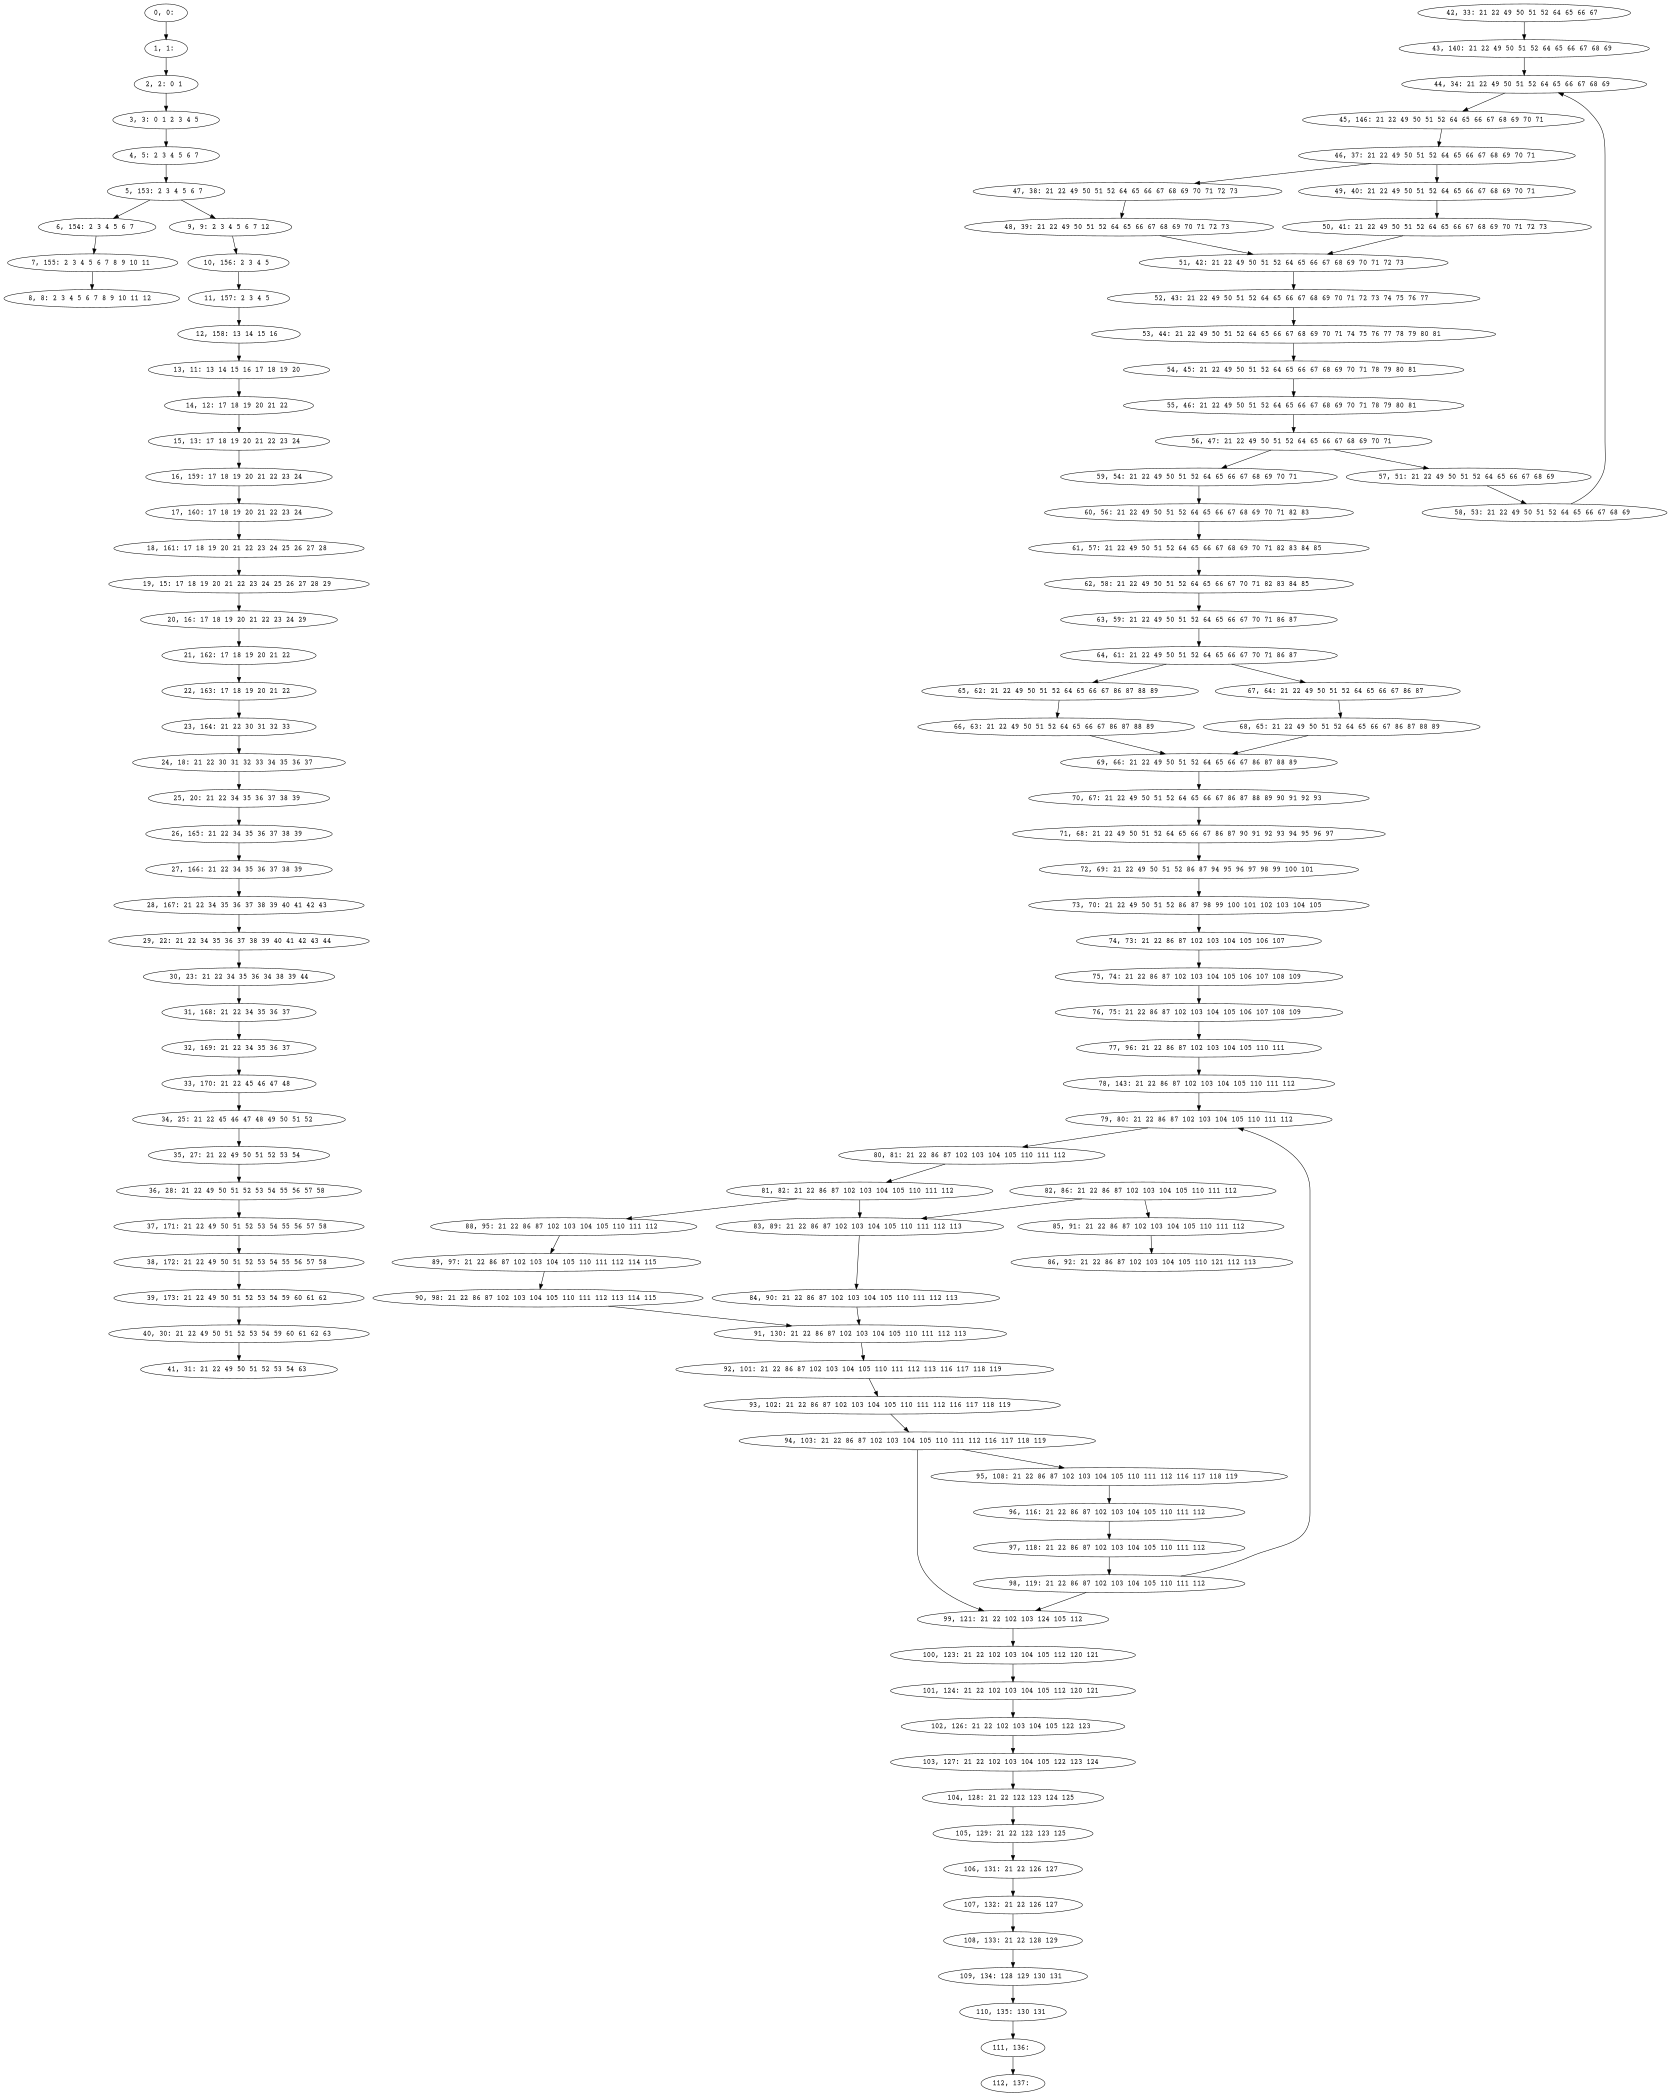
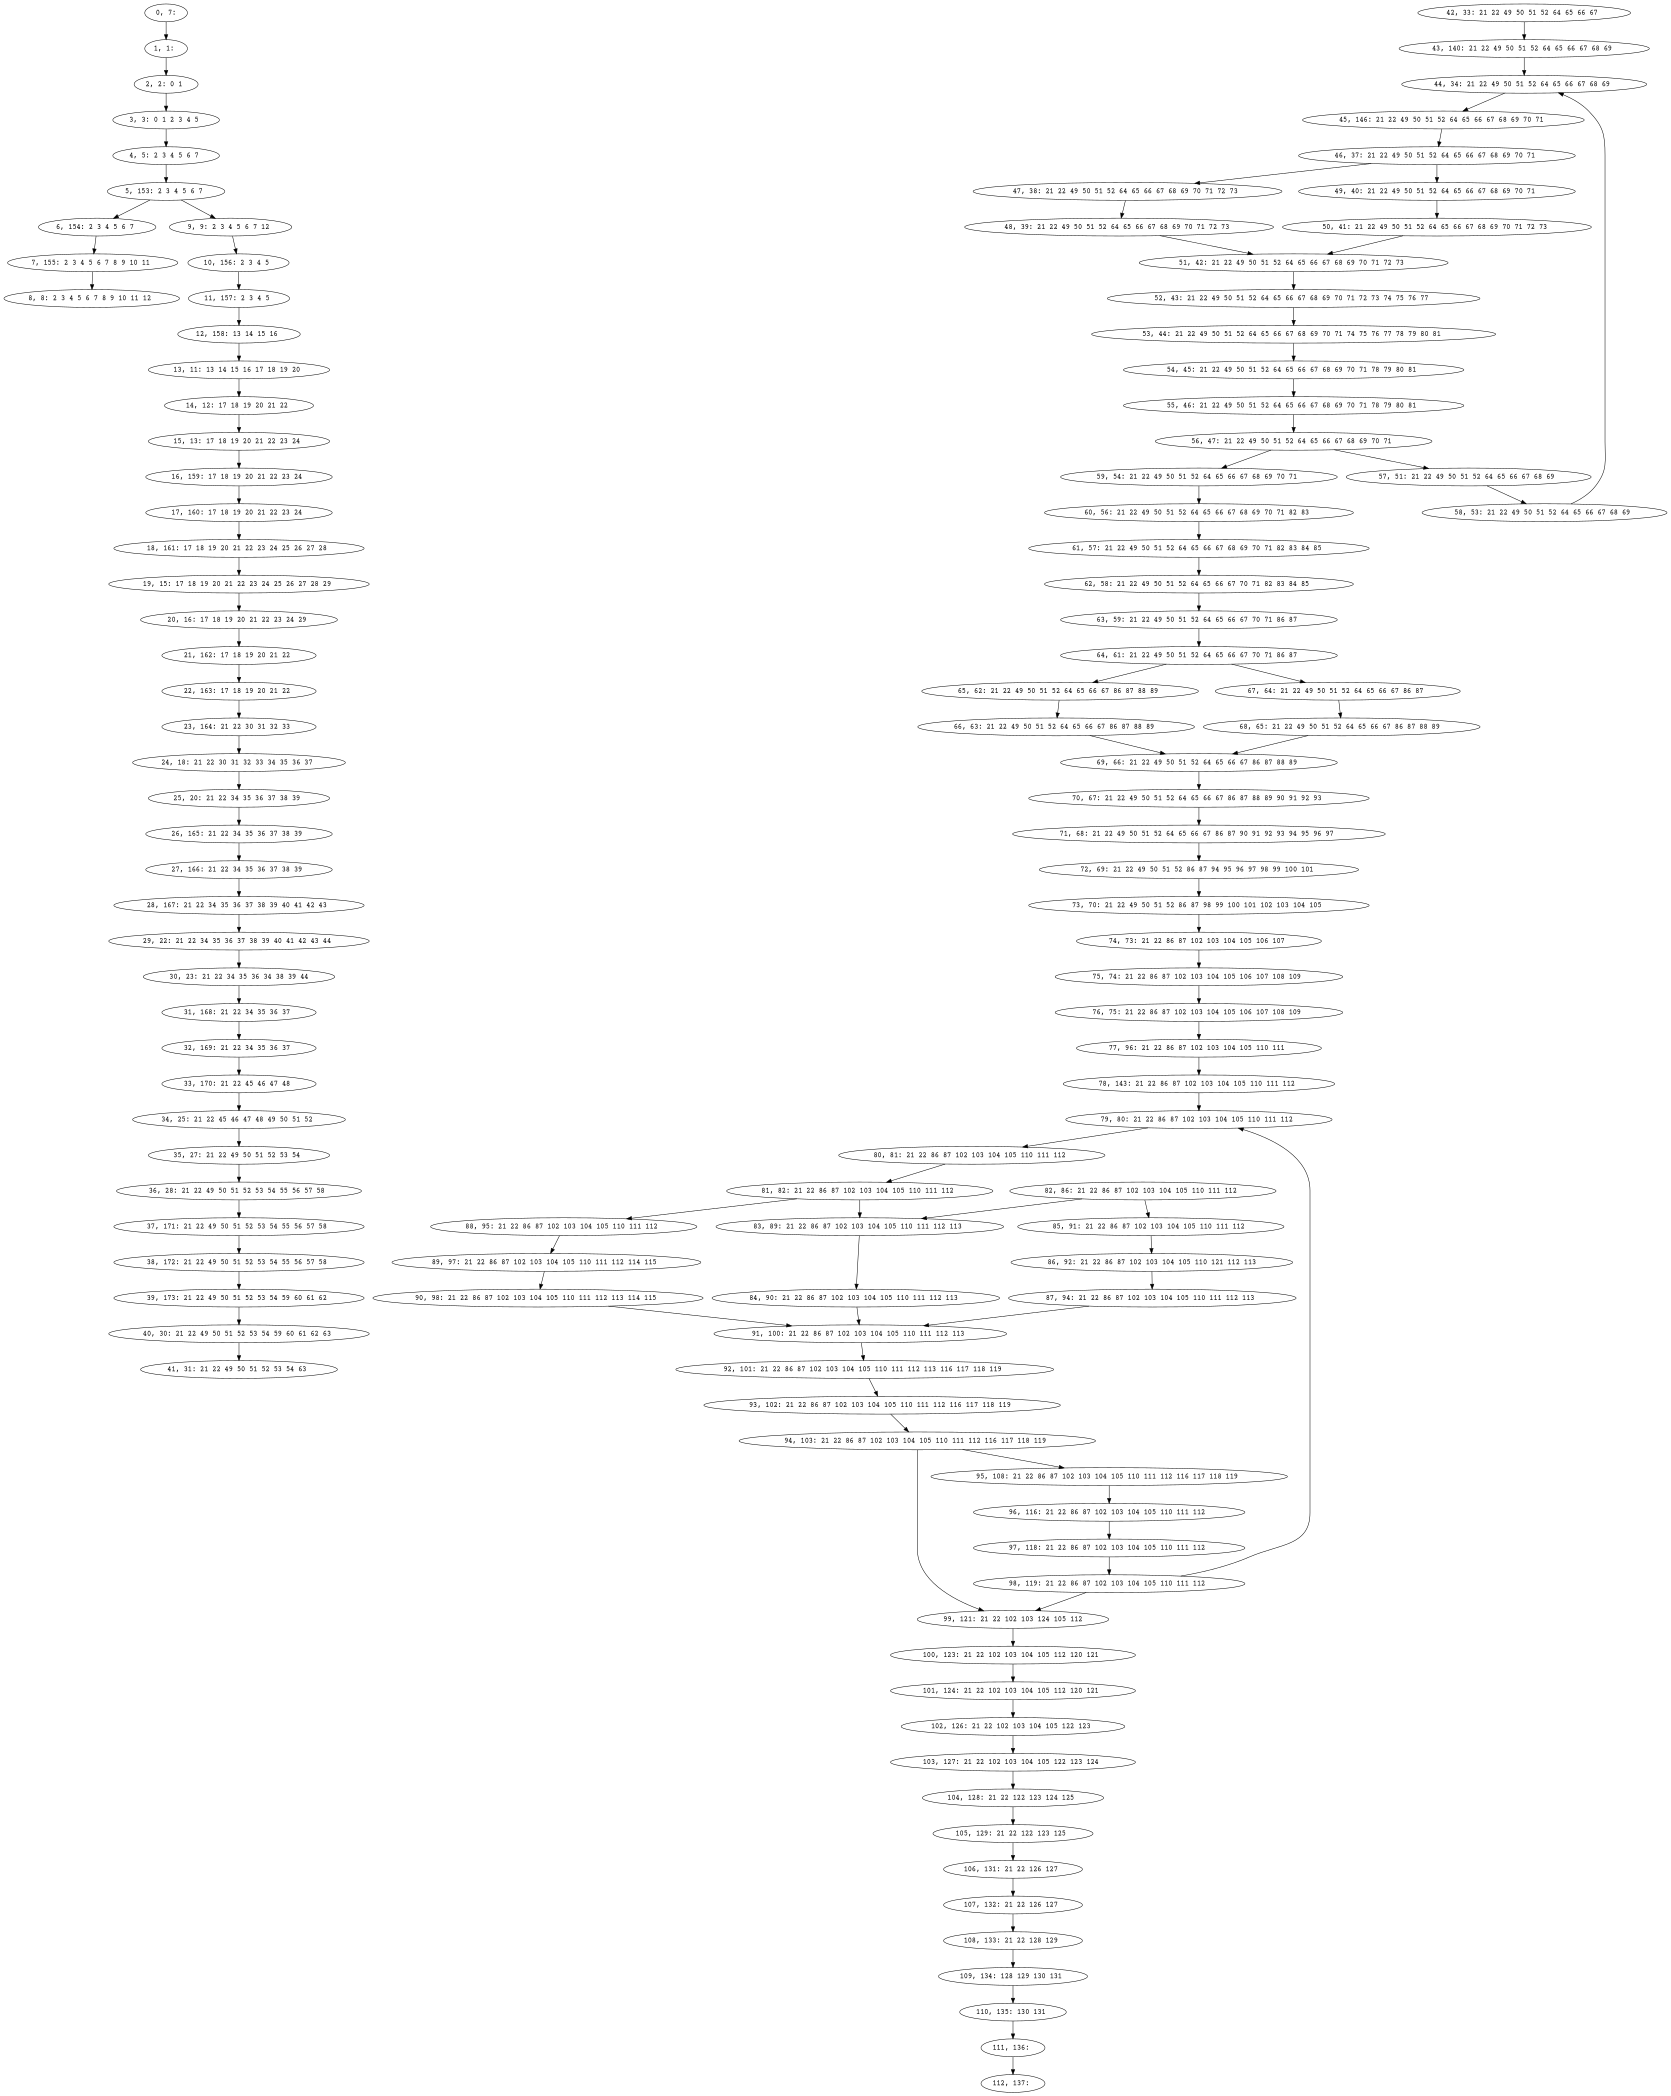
(166, 13) -> (166, 13)
none -> (1152, 1298)
(860, 1334) -> (860, 1334)
